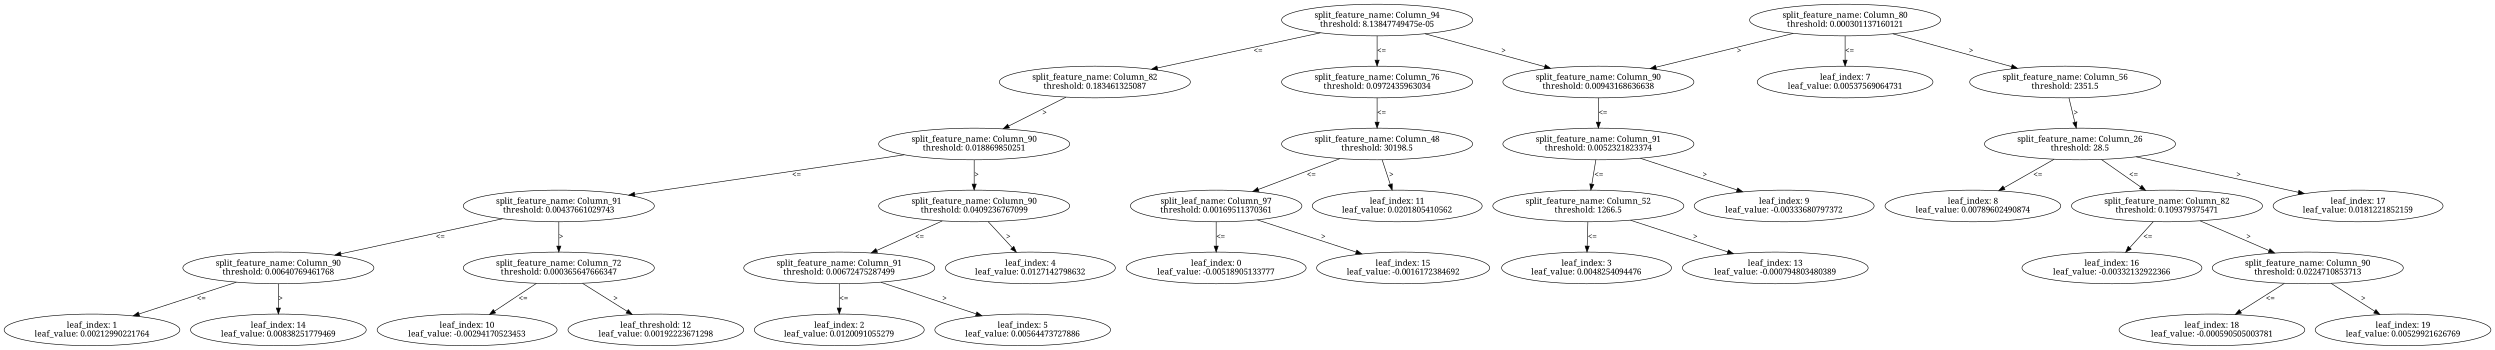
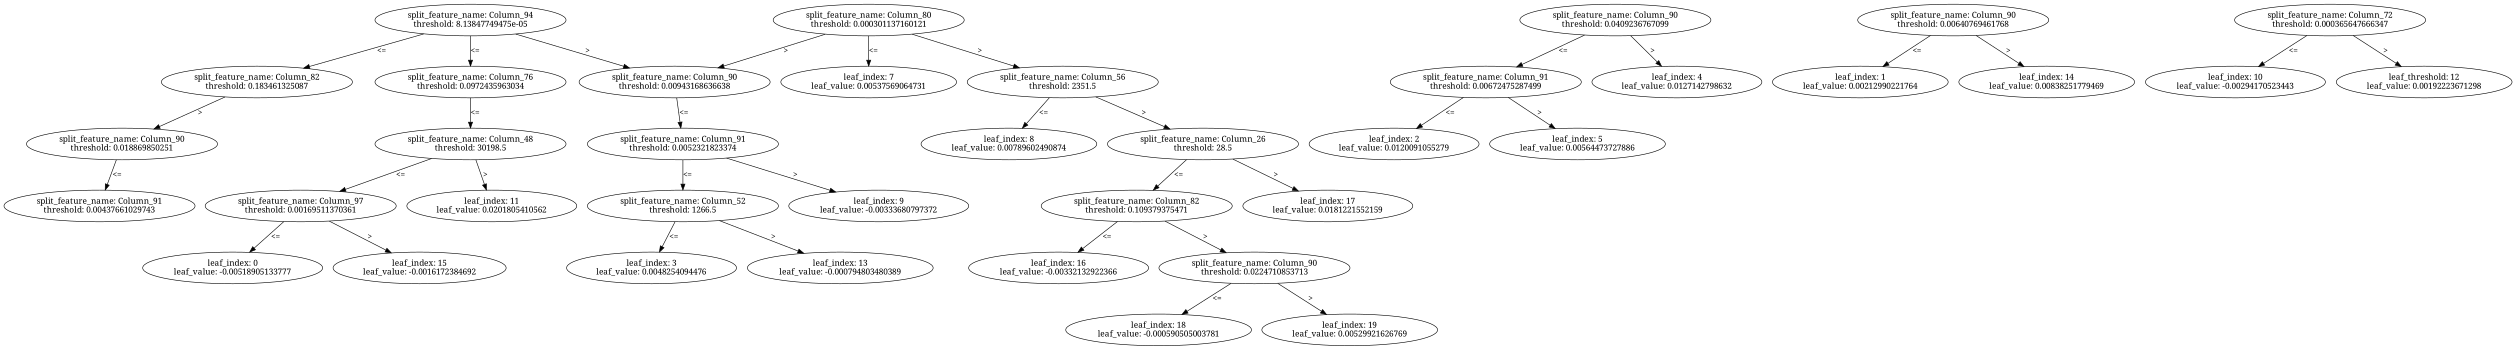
(974, 172) -> none
(2029, 173) -> (1038, 111)
(1216, 206) -> (301, 206)
(2358, 206) -> (1328, 206)
(559, 234) -> none
(422, 236) -> none
(467, 330) -> (2235, 82)
